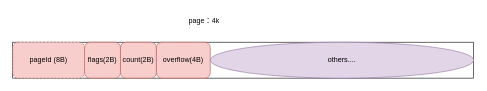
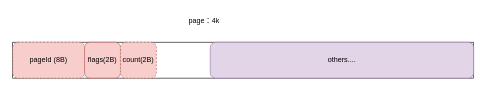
(138, 60) -> (138, 60)
(183, 60) -> none
(342, 60) -> (342, 60)
